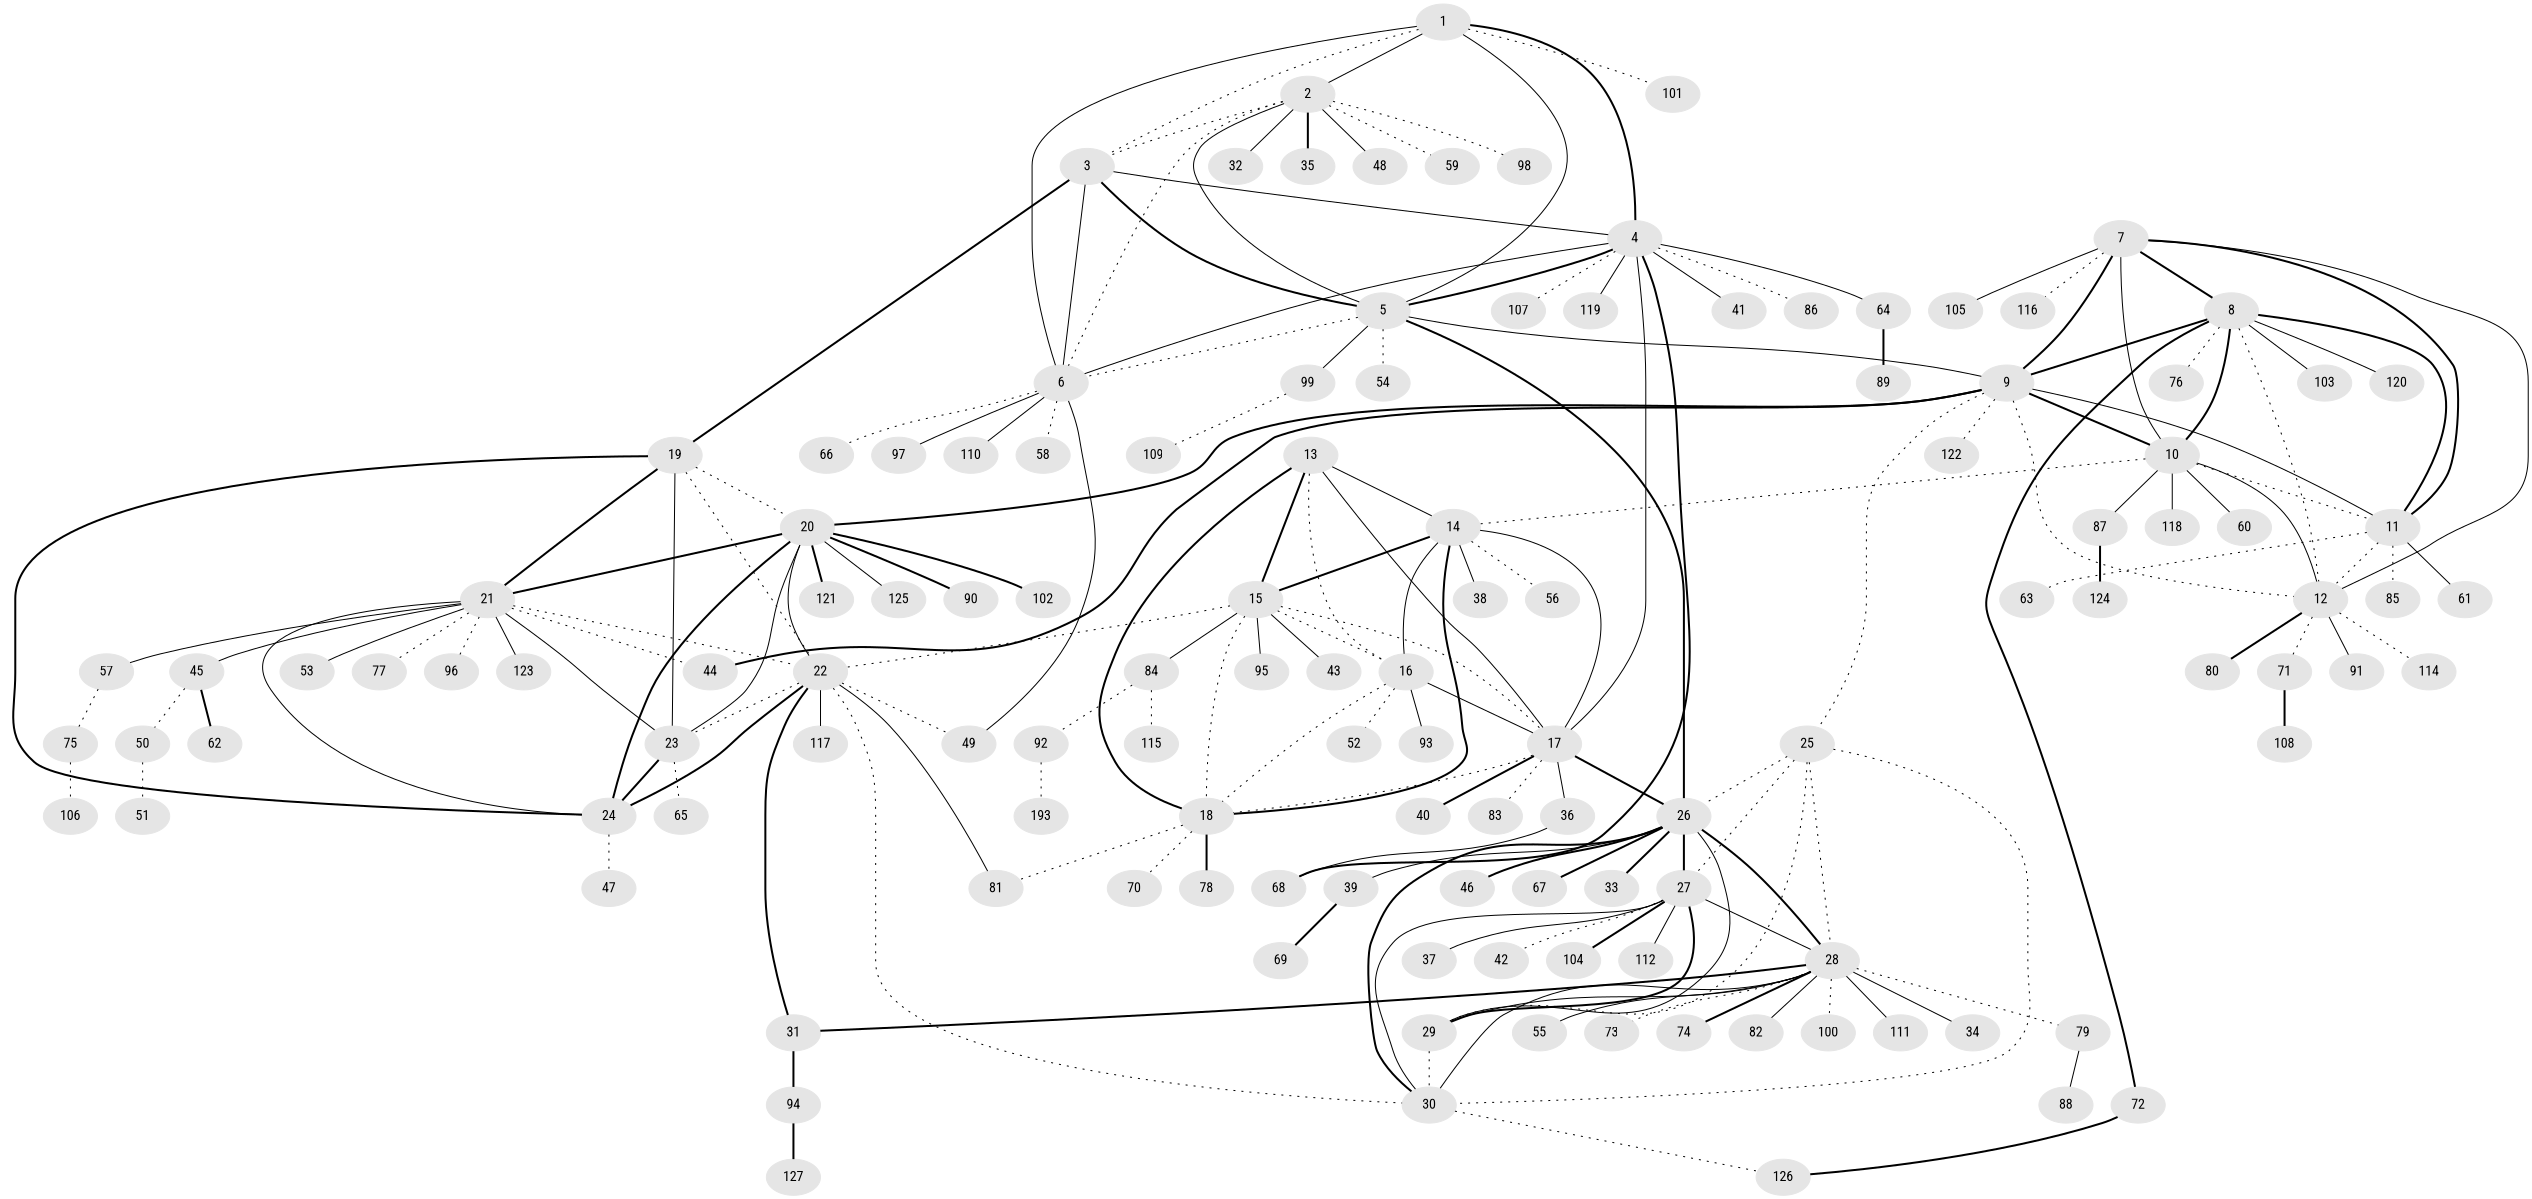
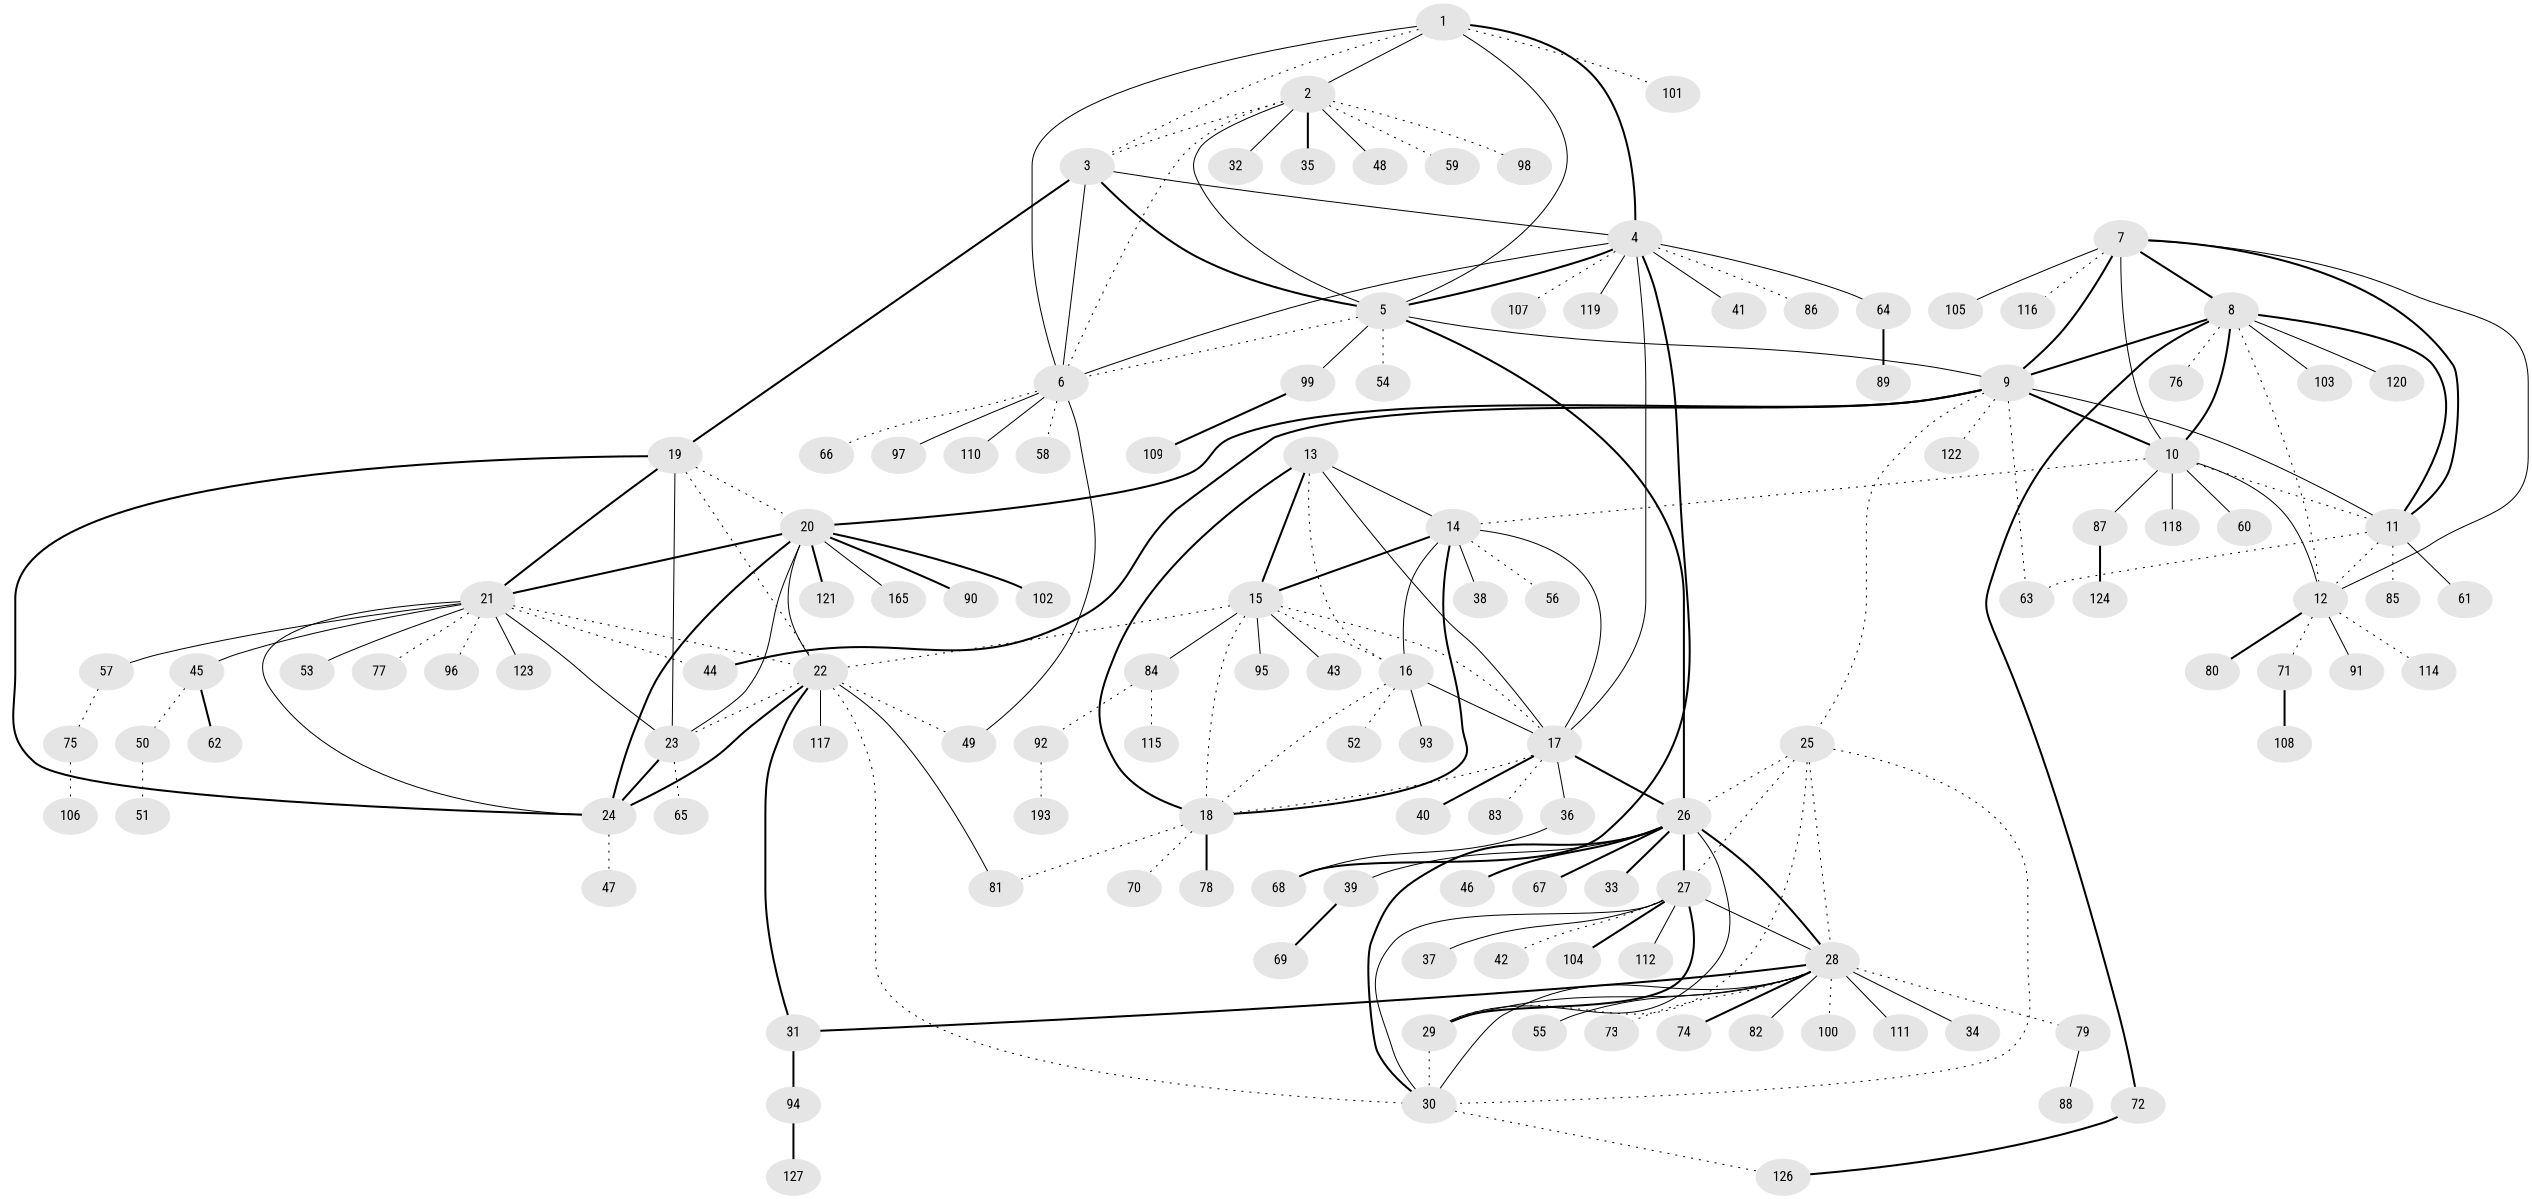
(1231, 419) -> (1231, 419)
(2091, 560) -> (2017, 491)
(899, 600) -> (899, 600)
